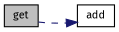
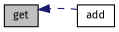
(52, 23) -> (63, 9)
